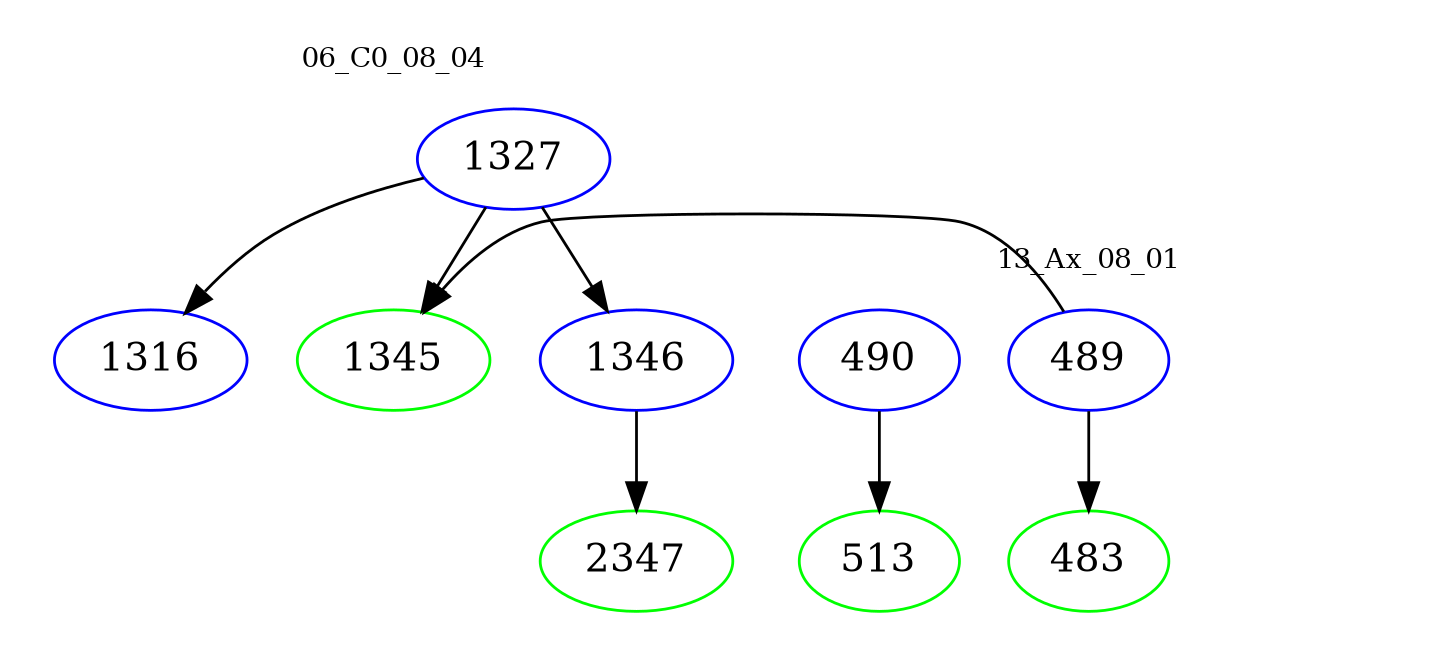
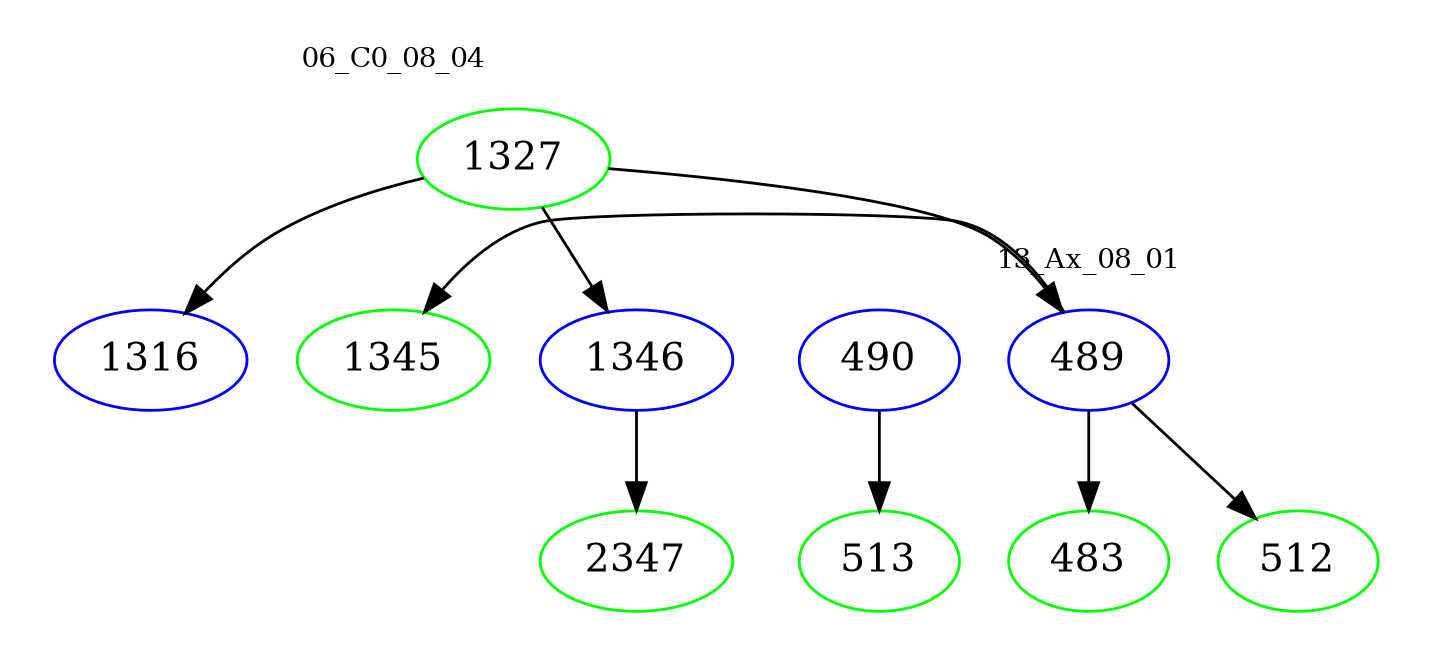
(514, 159) -> (514, 159)
(461, 247) -> (839, 196)
none -> (1298, 561)
